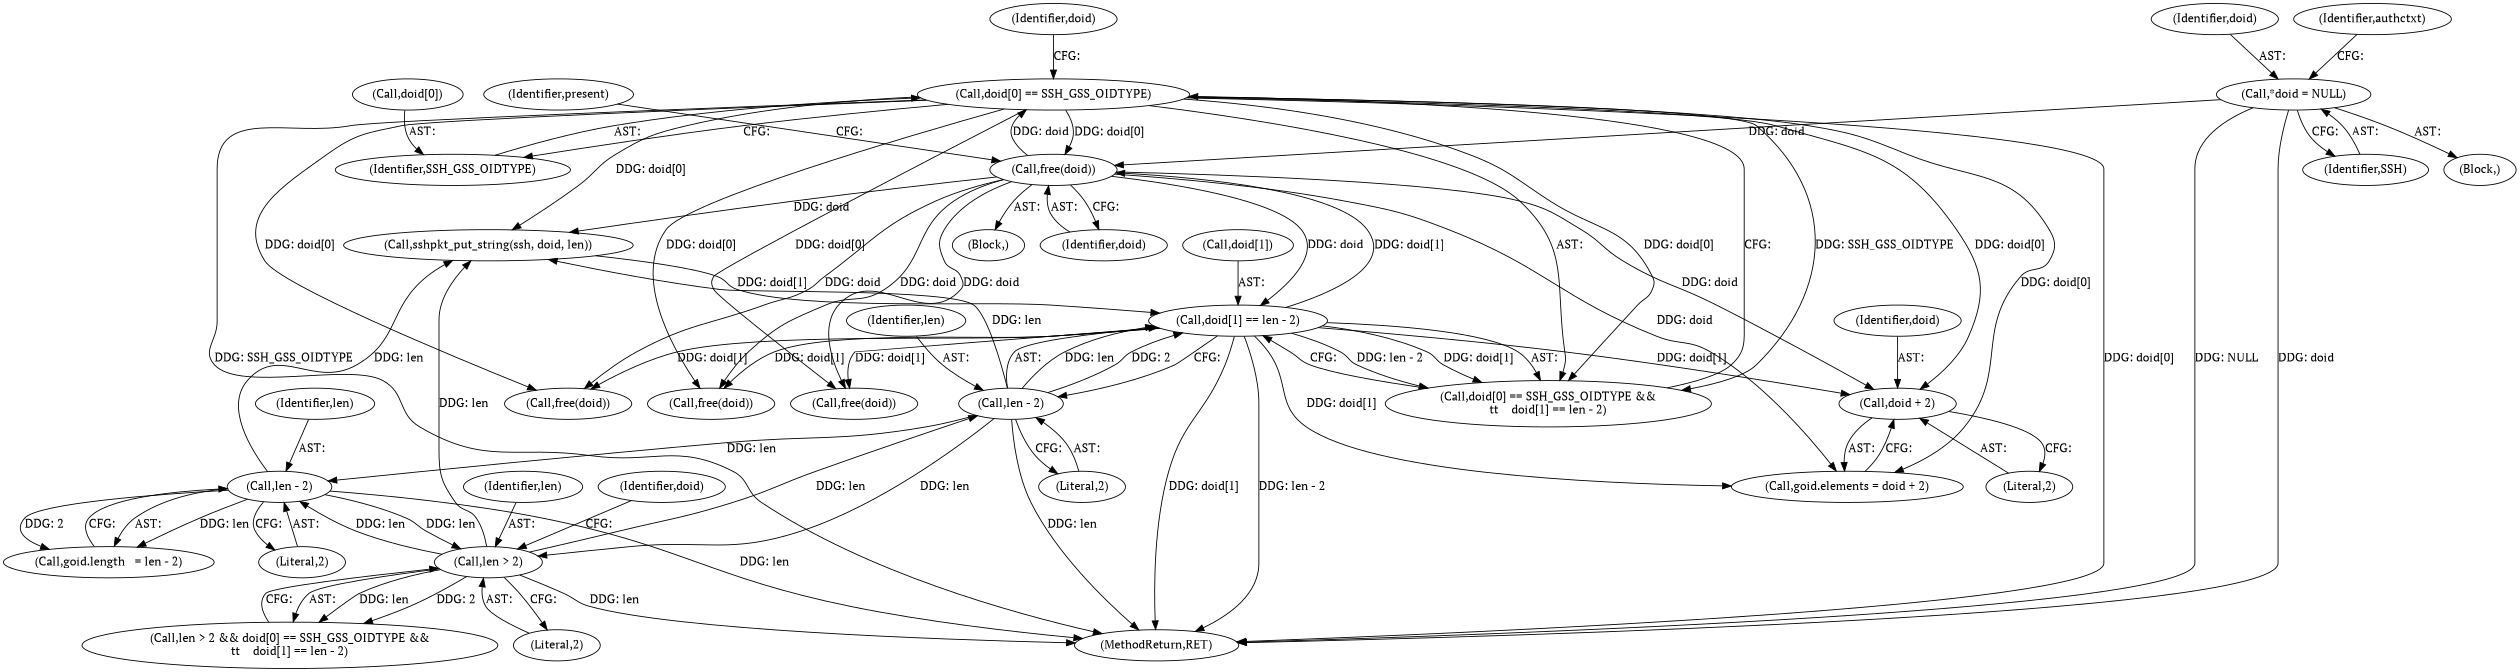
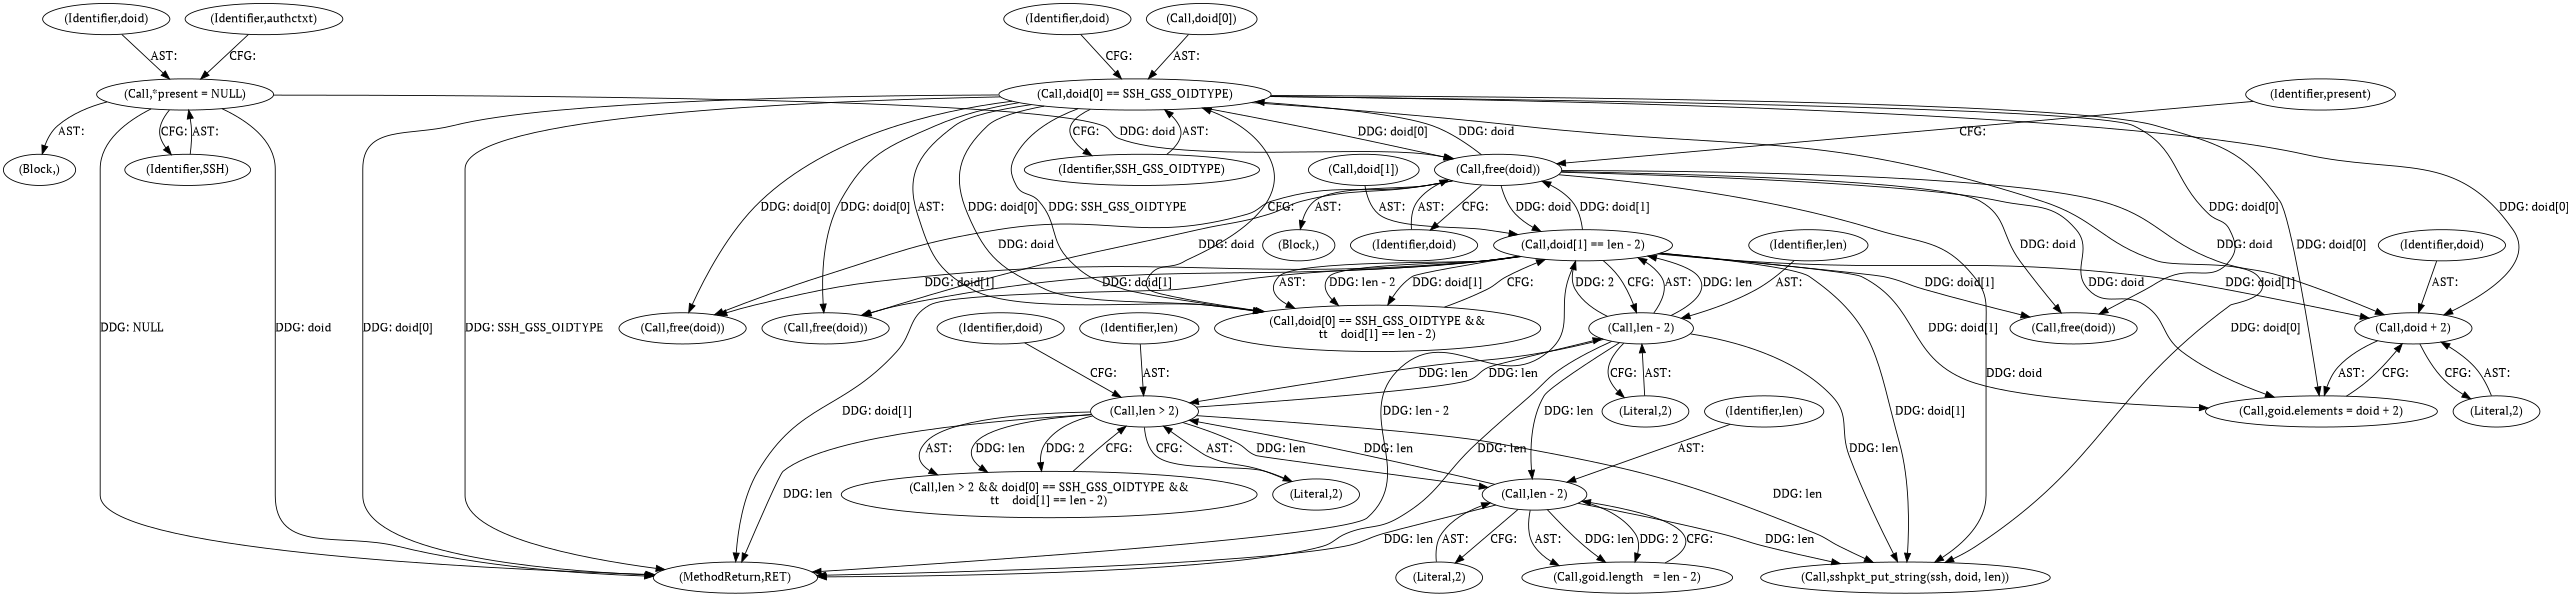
(2294, 94) -> (185, 94)
(406, 131) -> (1172, 53)
(870, 303) -> (1864, 331)
